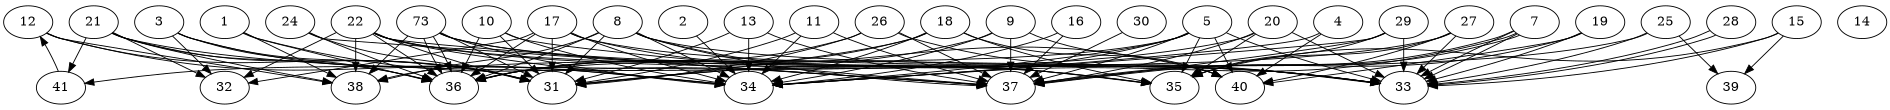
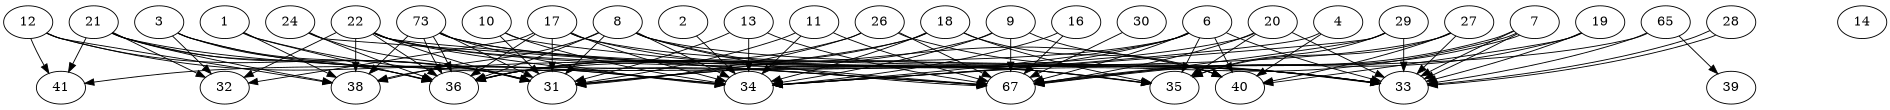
(1207, 22) -> (1207, 22)
(1666, 22) -> (1666, 22)
(1797, 22) -> none
(472, 51) -> none
(52, 58) -> (37, 52)
(1011, 88) -> (1011, 88)
